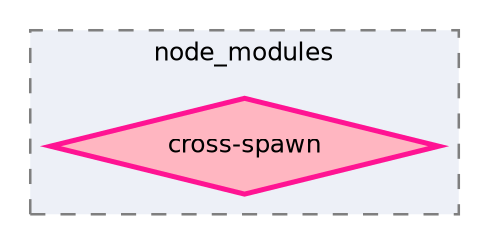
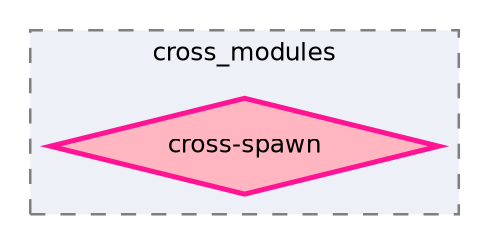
(245, 54) -> (245, 54)
